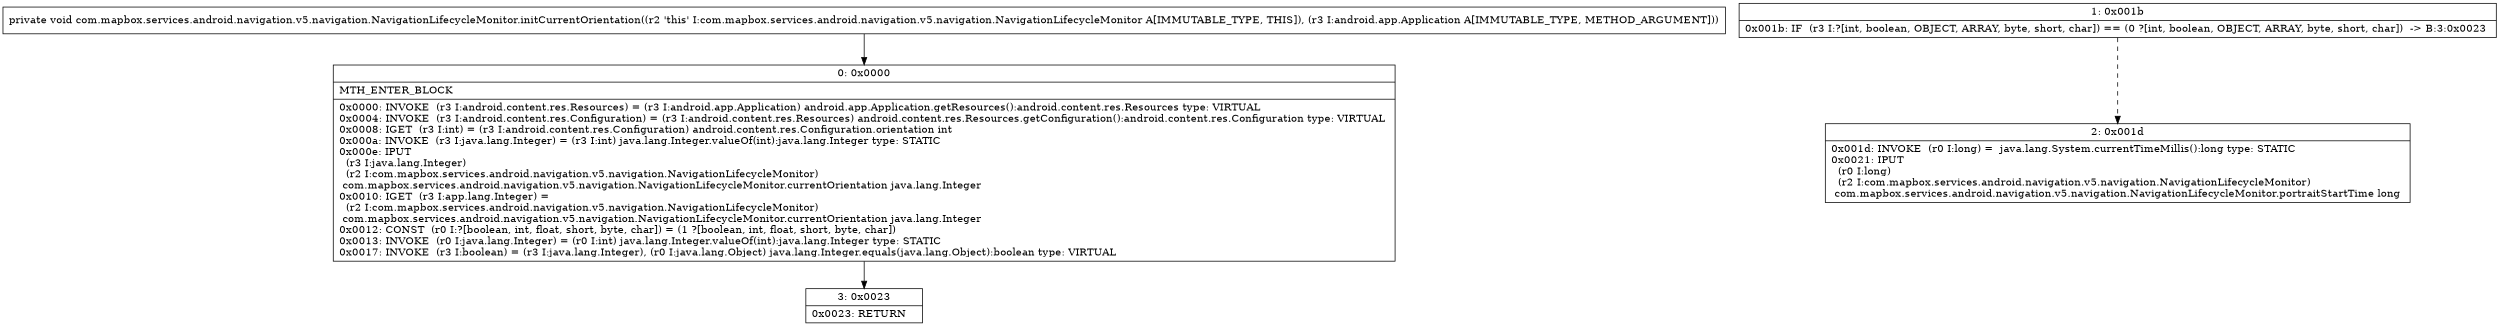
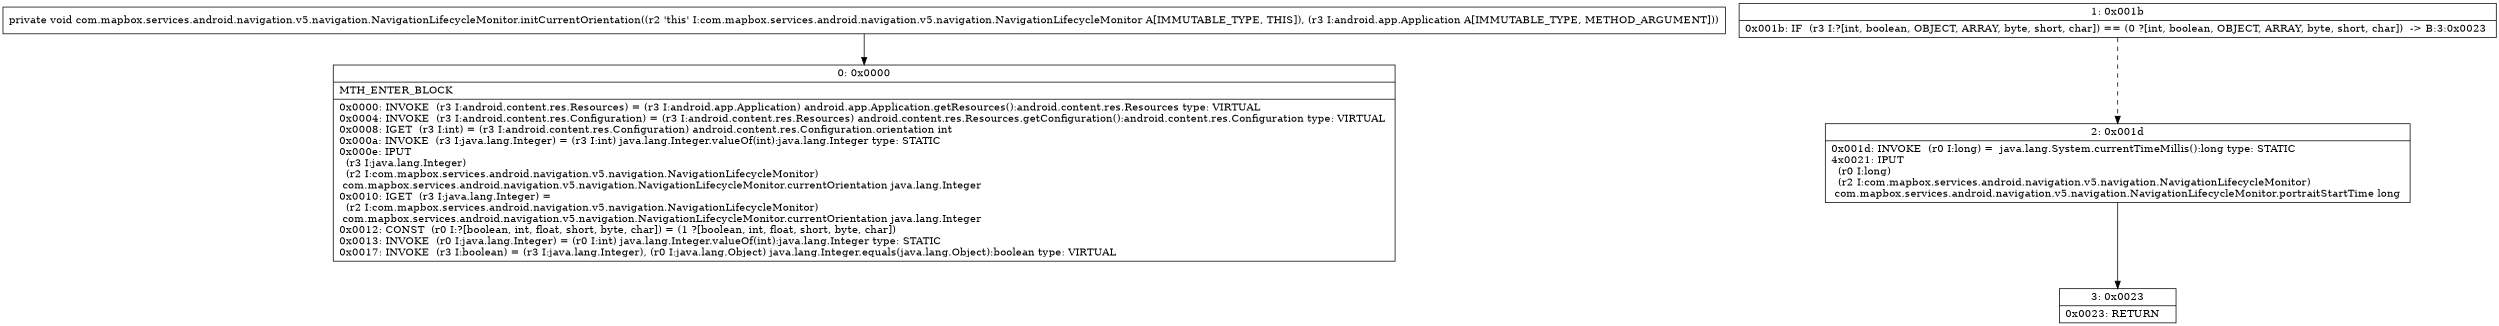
(1871, 160) -> (1871, 160)
(446, 197) -> (447, 197)
(864, 271) -> (2118, 242)
